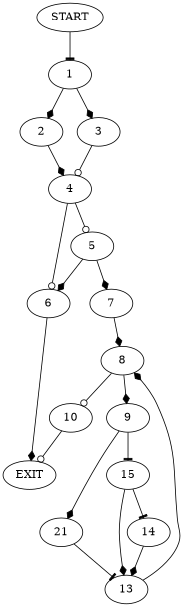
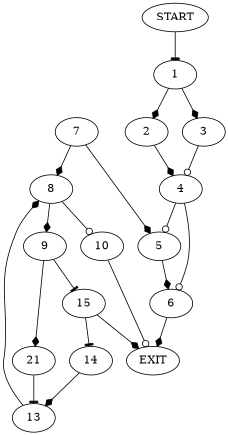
(100, 270) -> (115, 185)
(119, 527) -> (114, 329)
